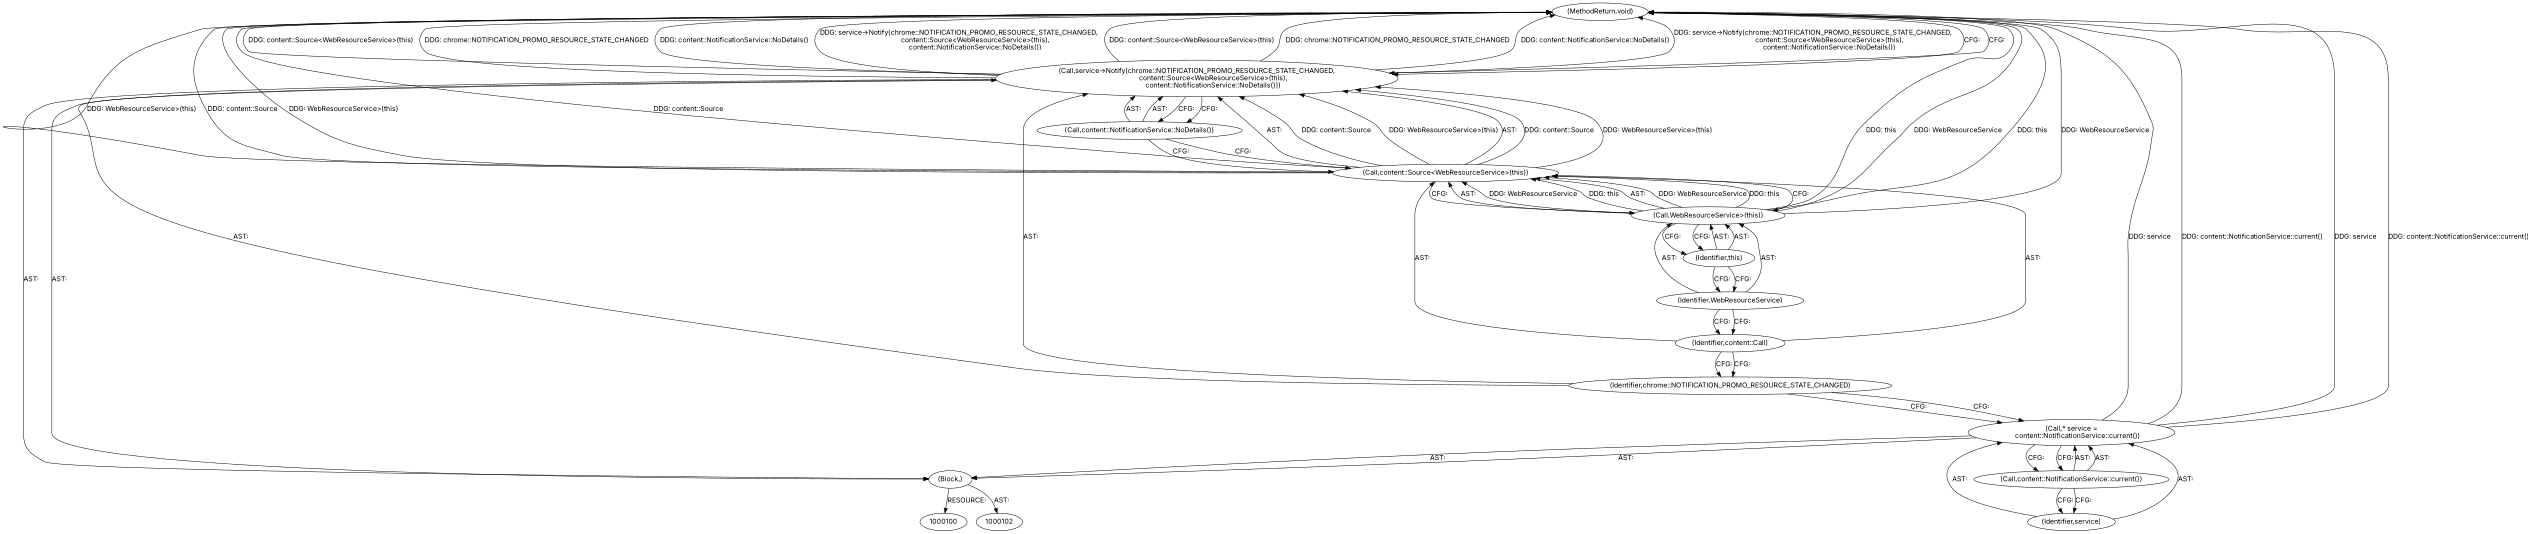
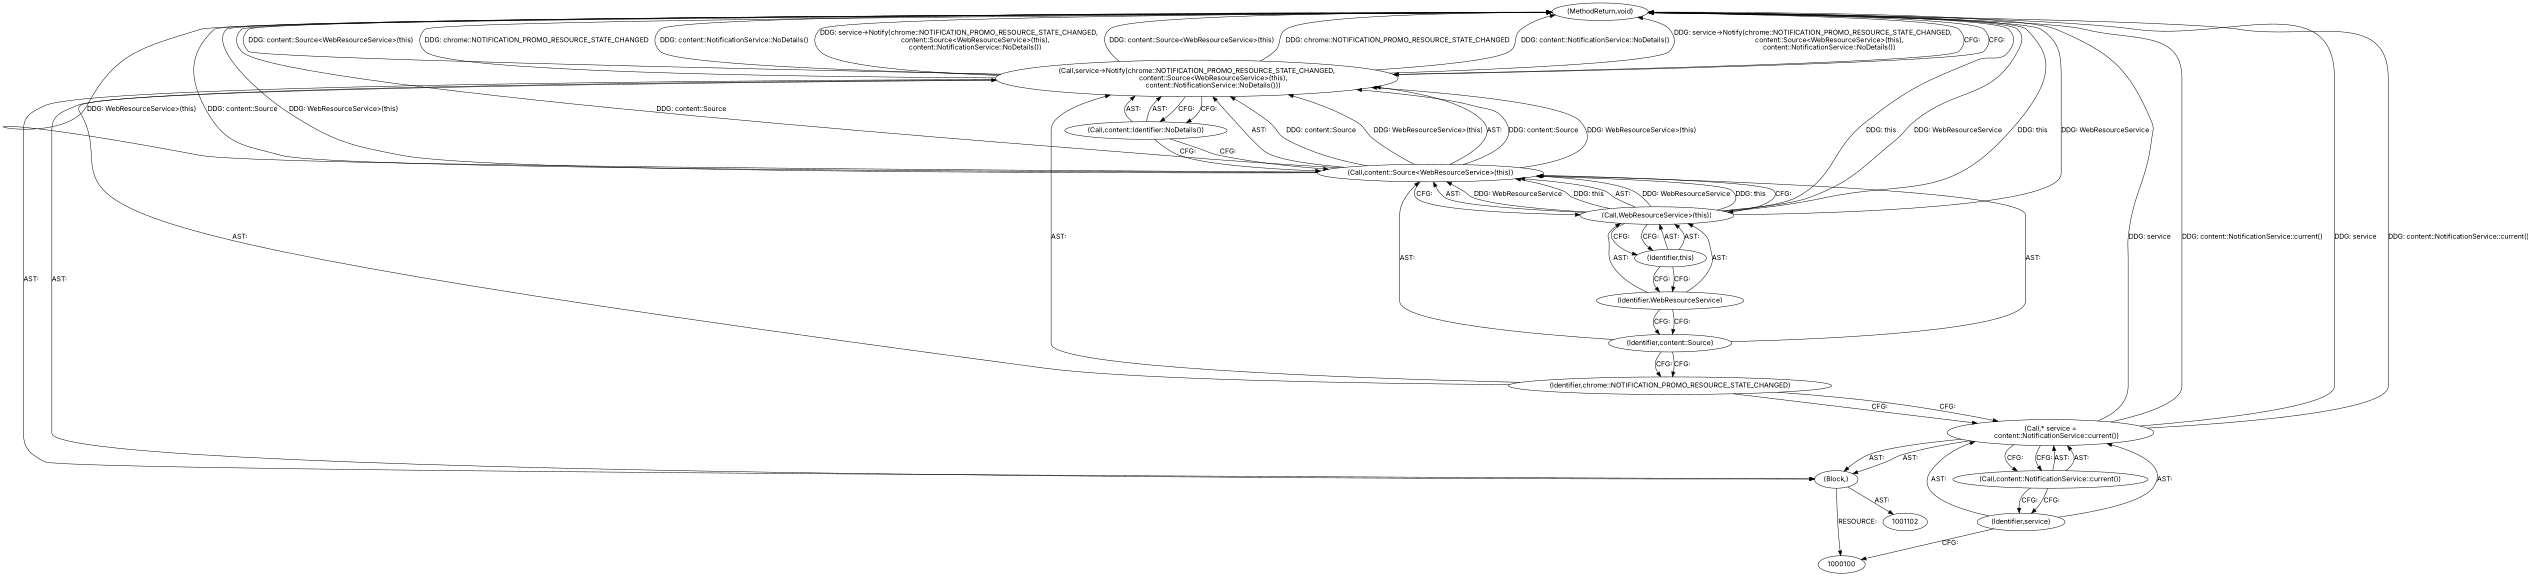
(1140, 131) -> (1146, 131)
(1730, 343) -> (1670, 343)
(999, 522) -> (1905, 522)
none -> (1930, 544)
